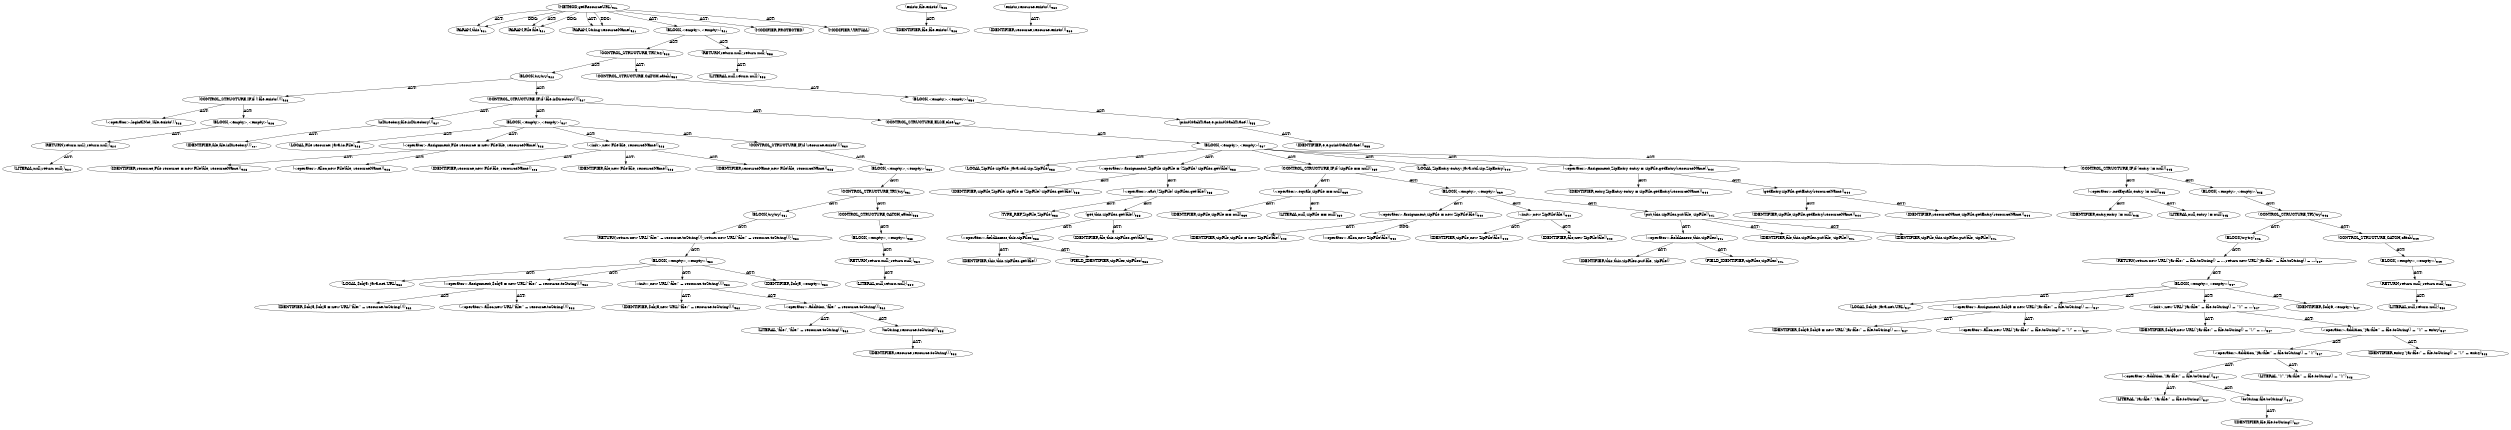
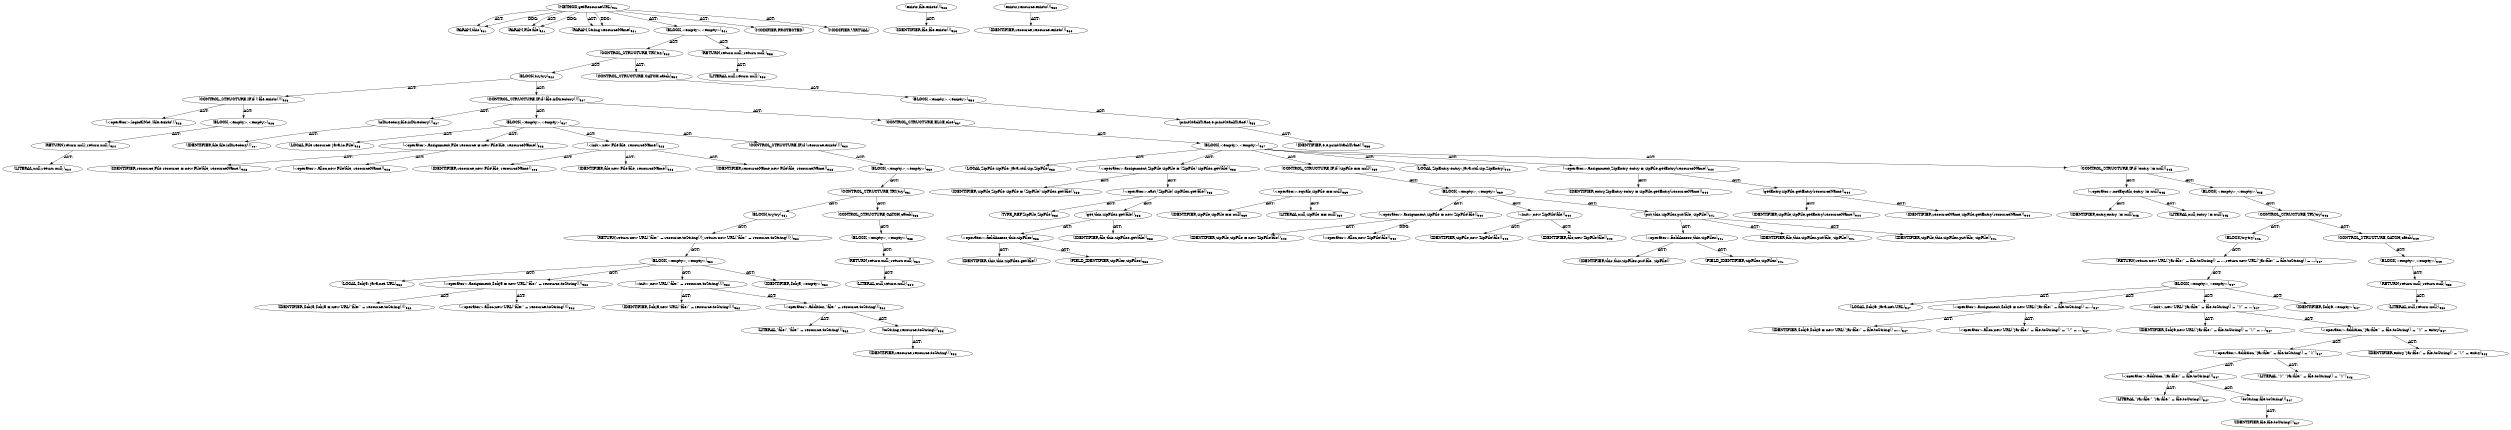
(1321, 180) -> none
